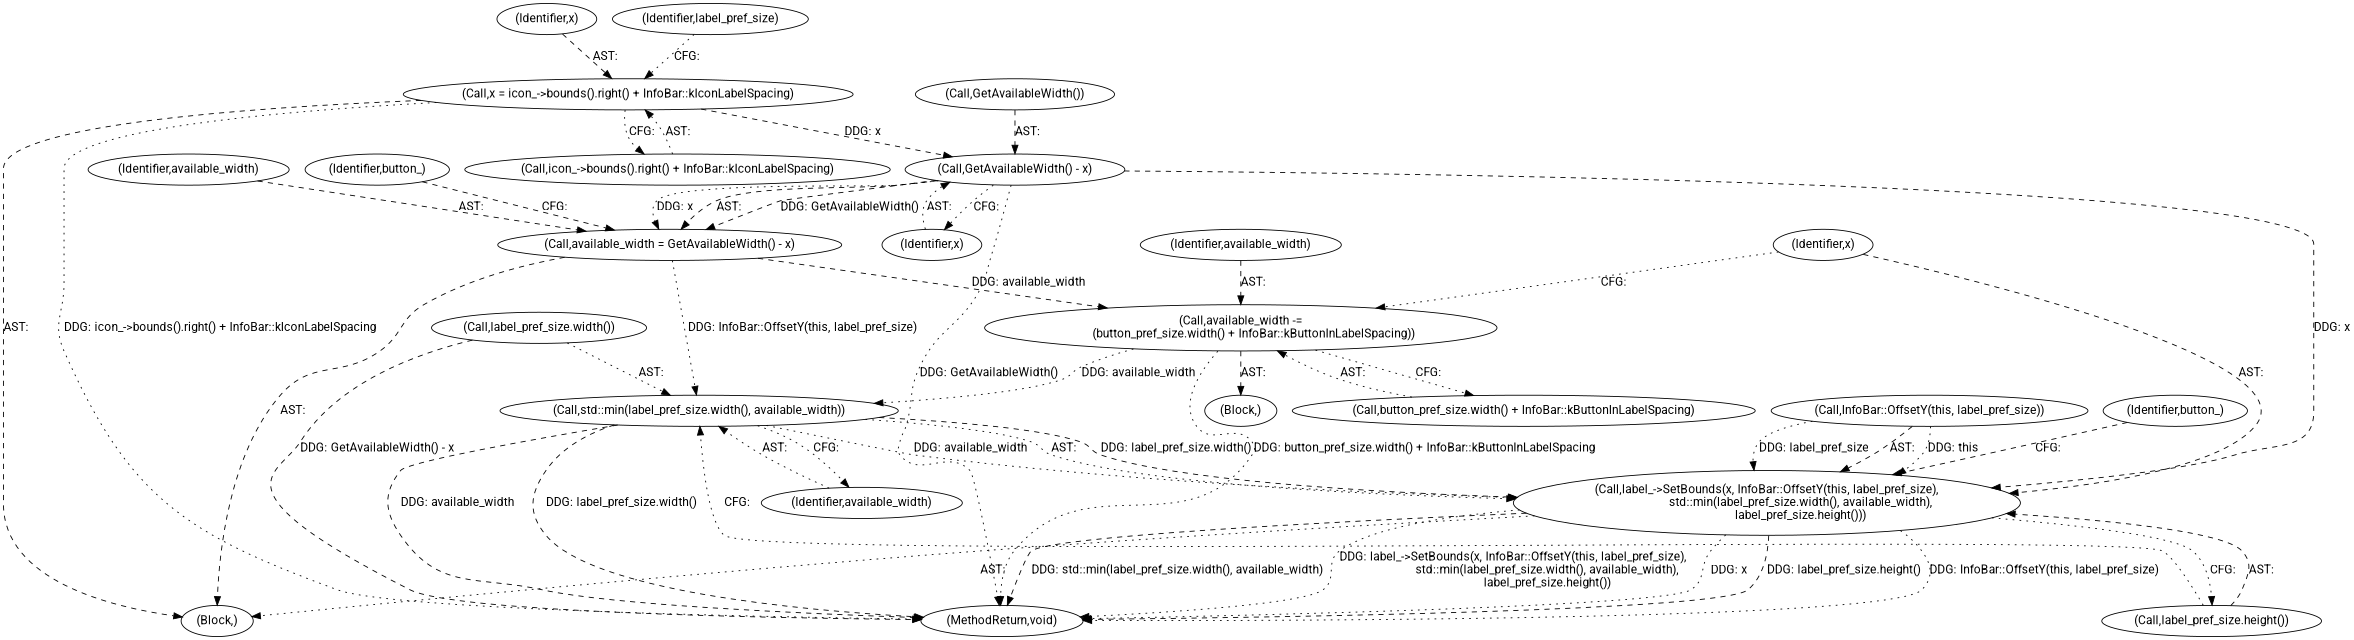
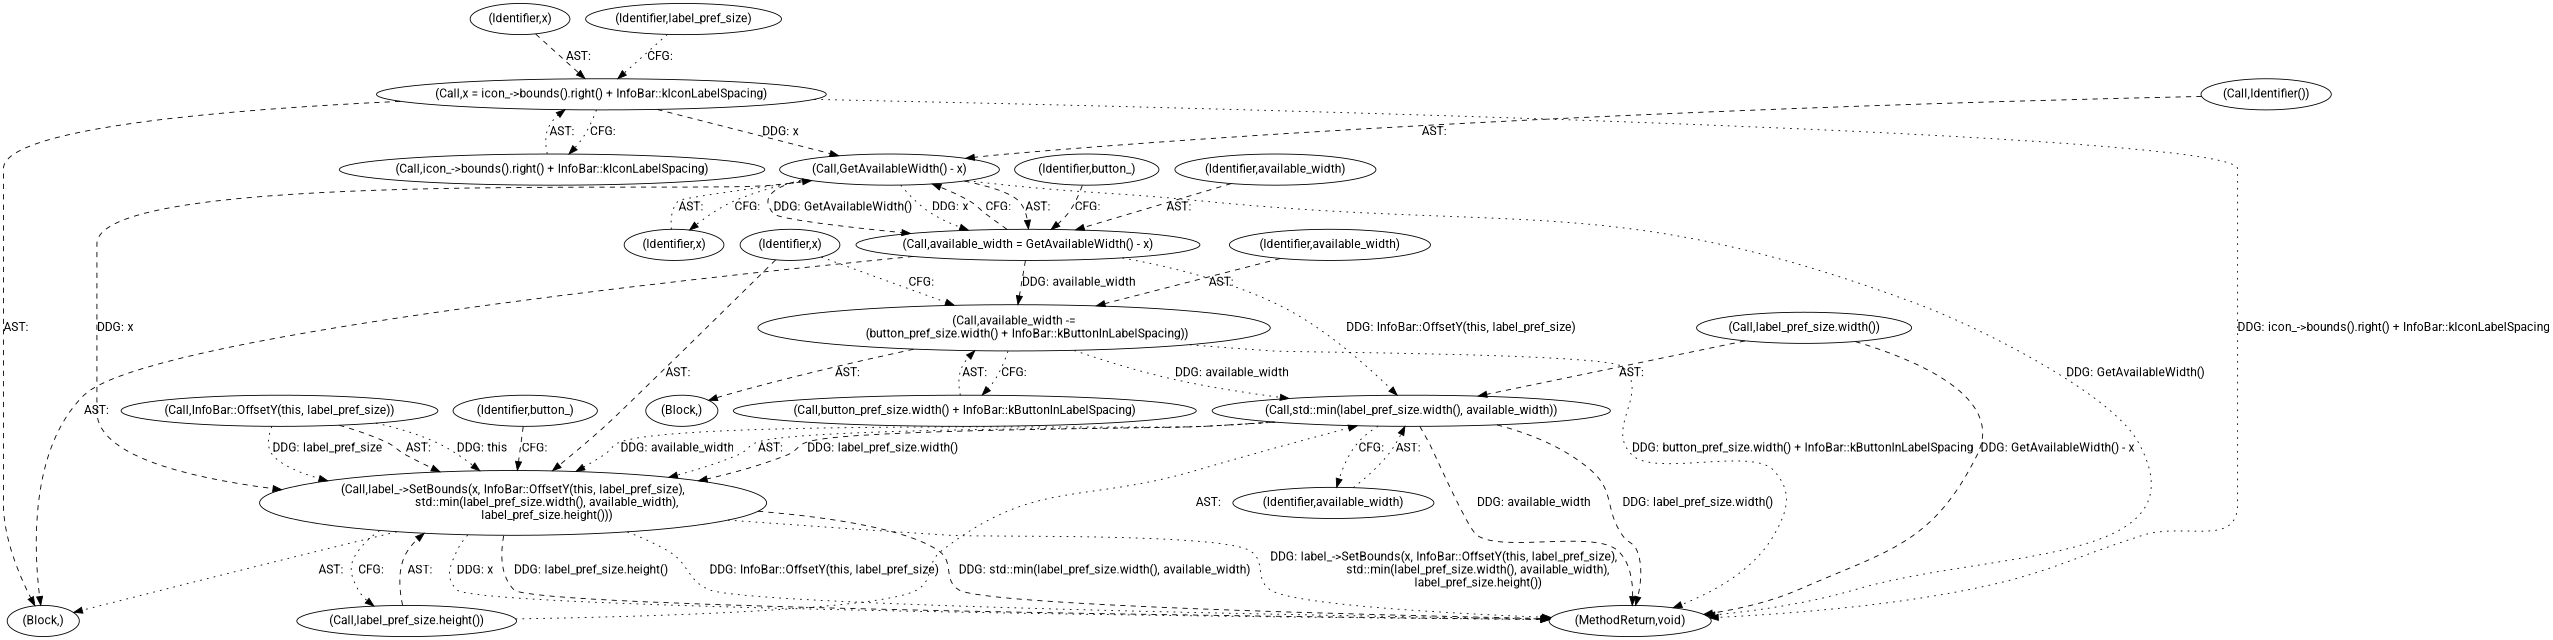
(1015, 94) -> (2266, 94)
none -> (976, 205)
(615, 367) -> (1609, 369)
(739, 503) -> (1211, 503)
